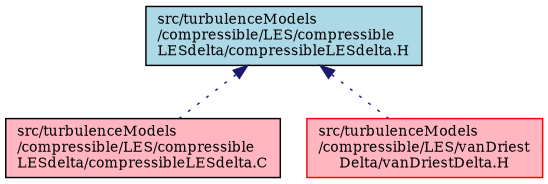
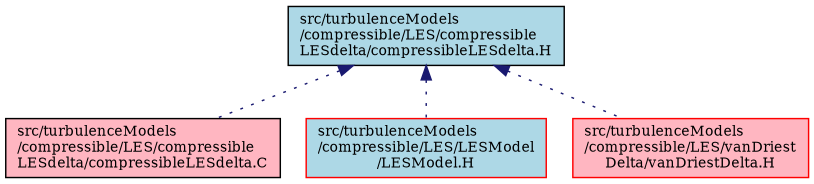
none -> (426, 148)
